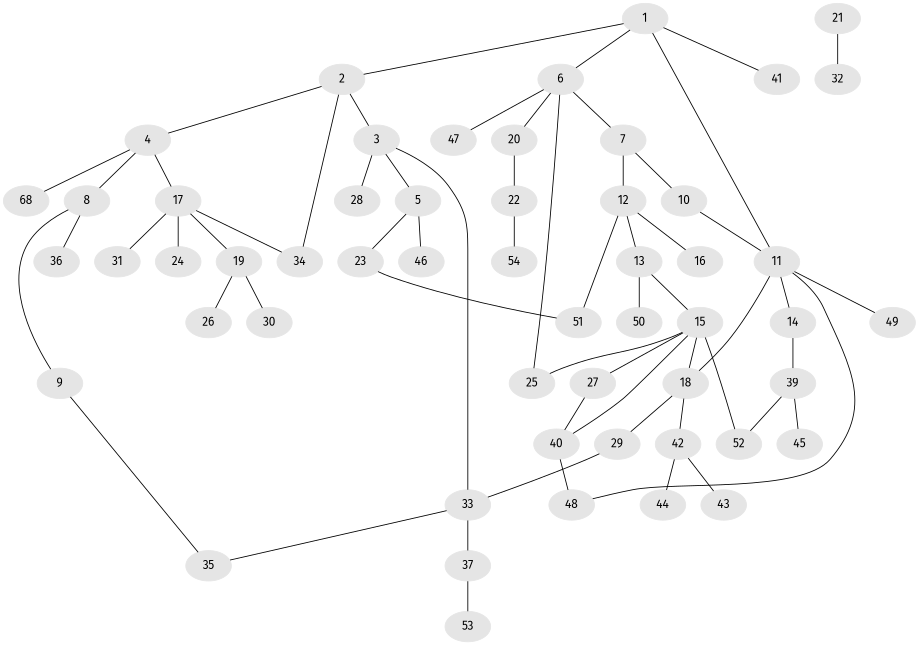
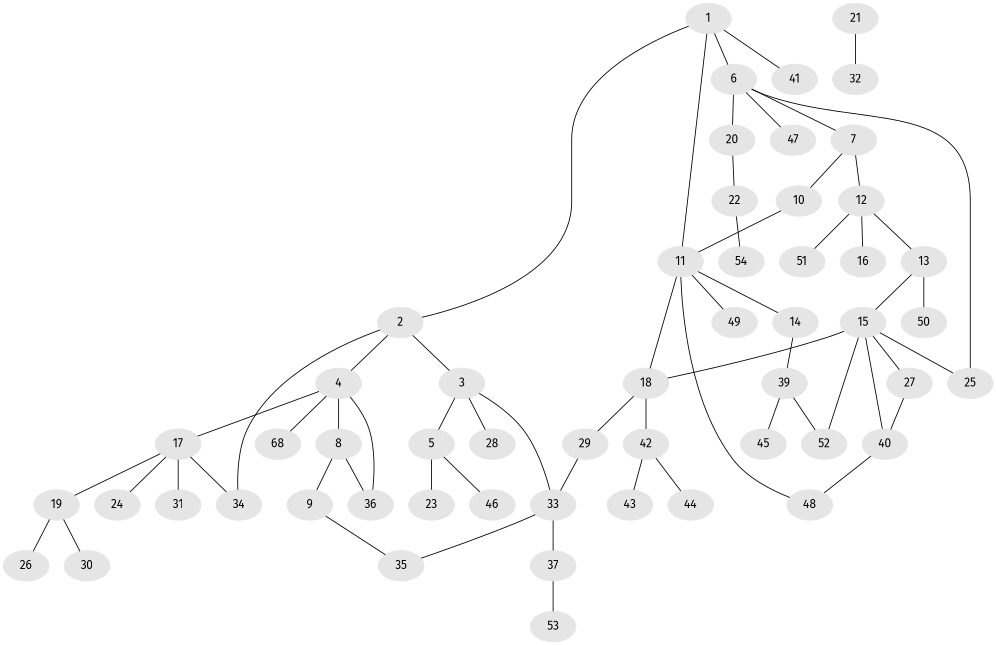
(462, 298) -> none
none -> (372, 440)
